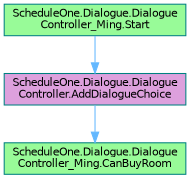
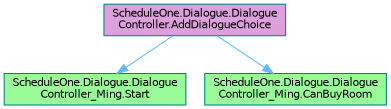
(95, 49) -> (149, 52)
